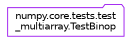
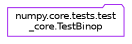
(66, 22) -> (66, 22)
